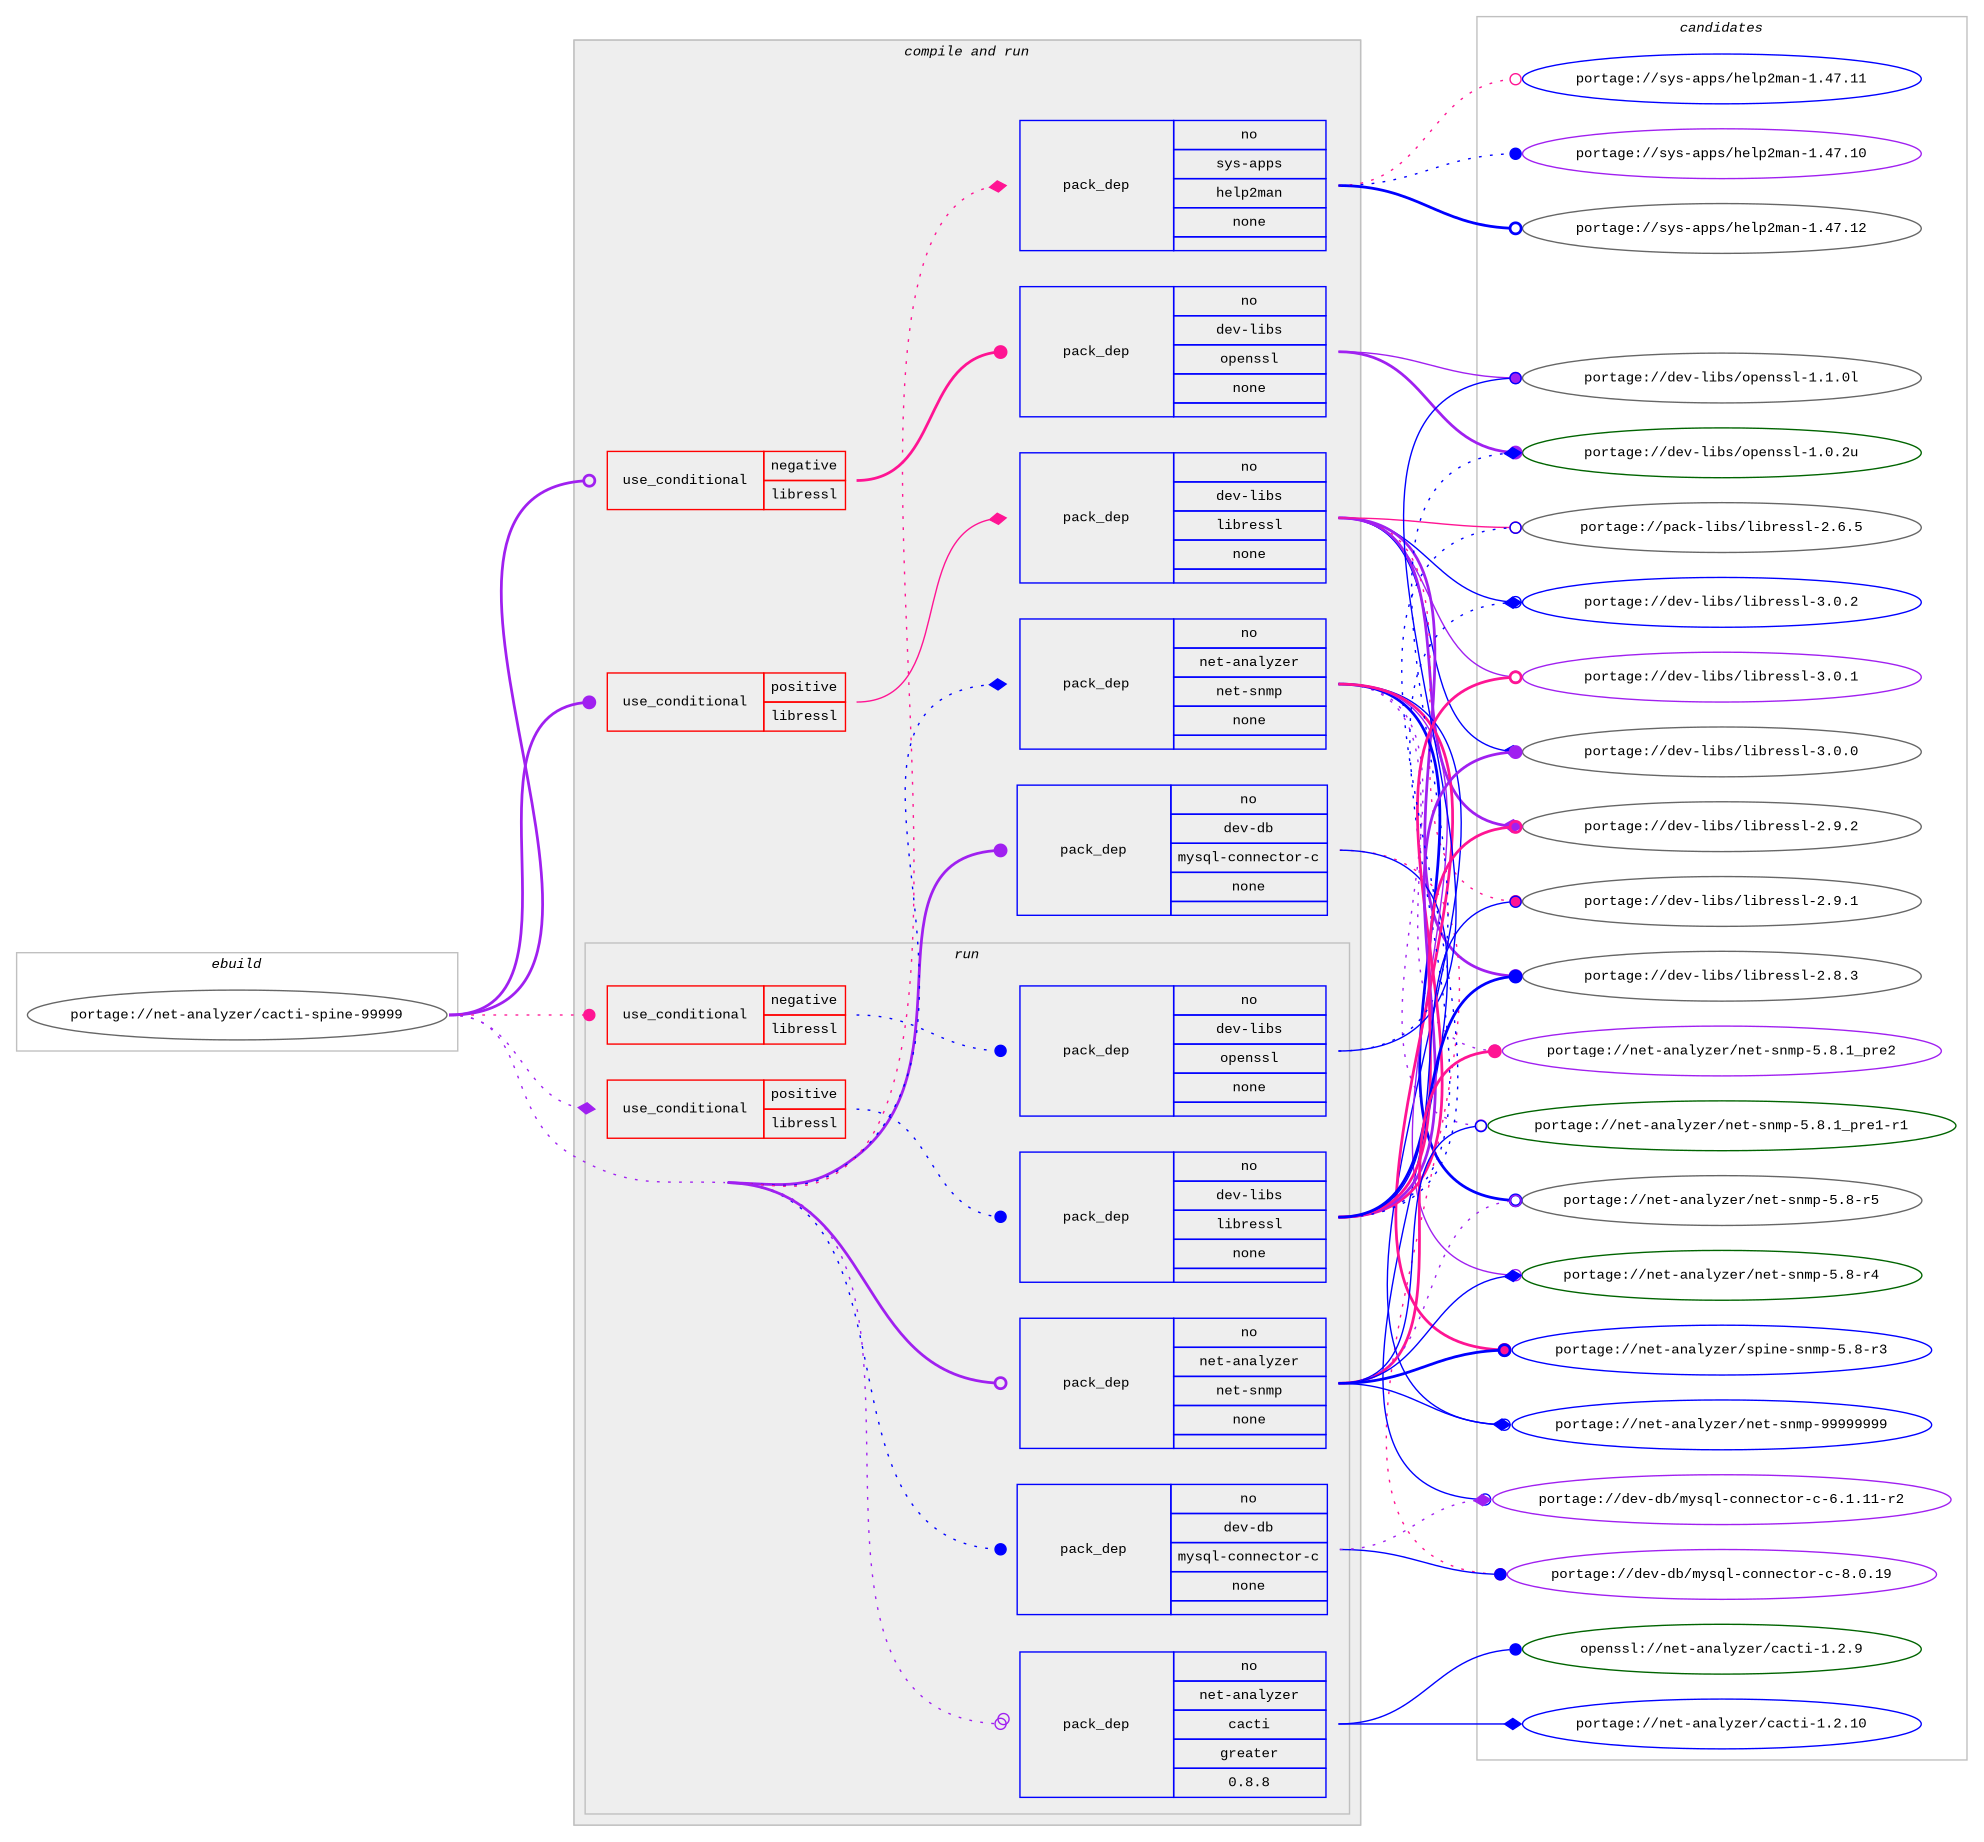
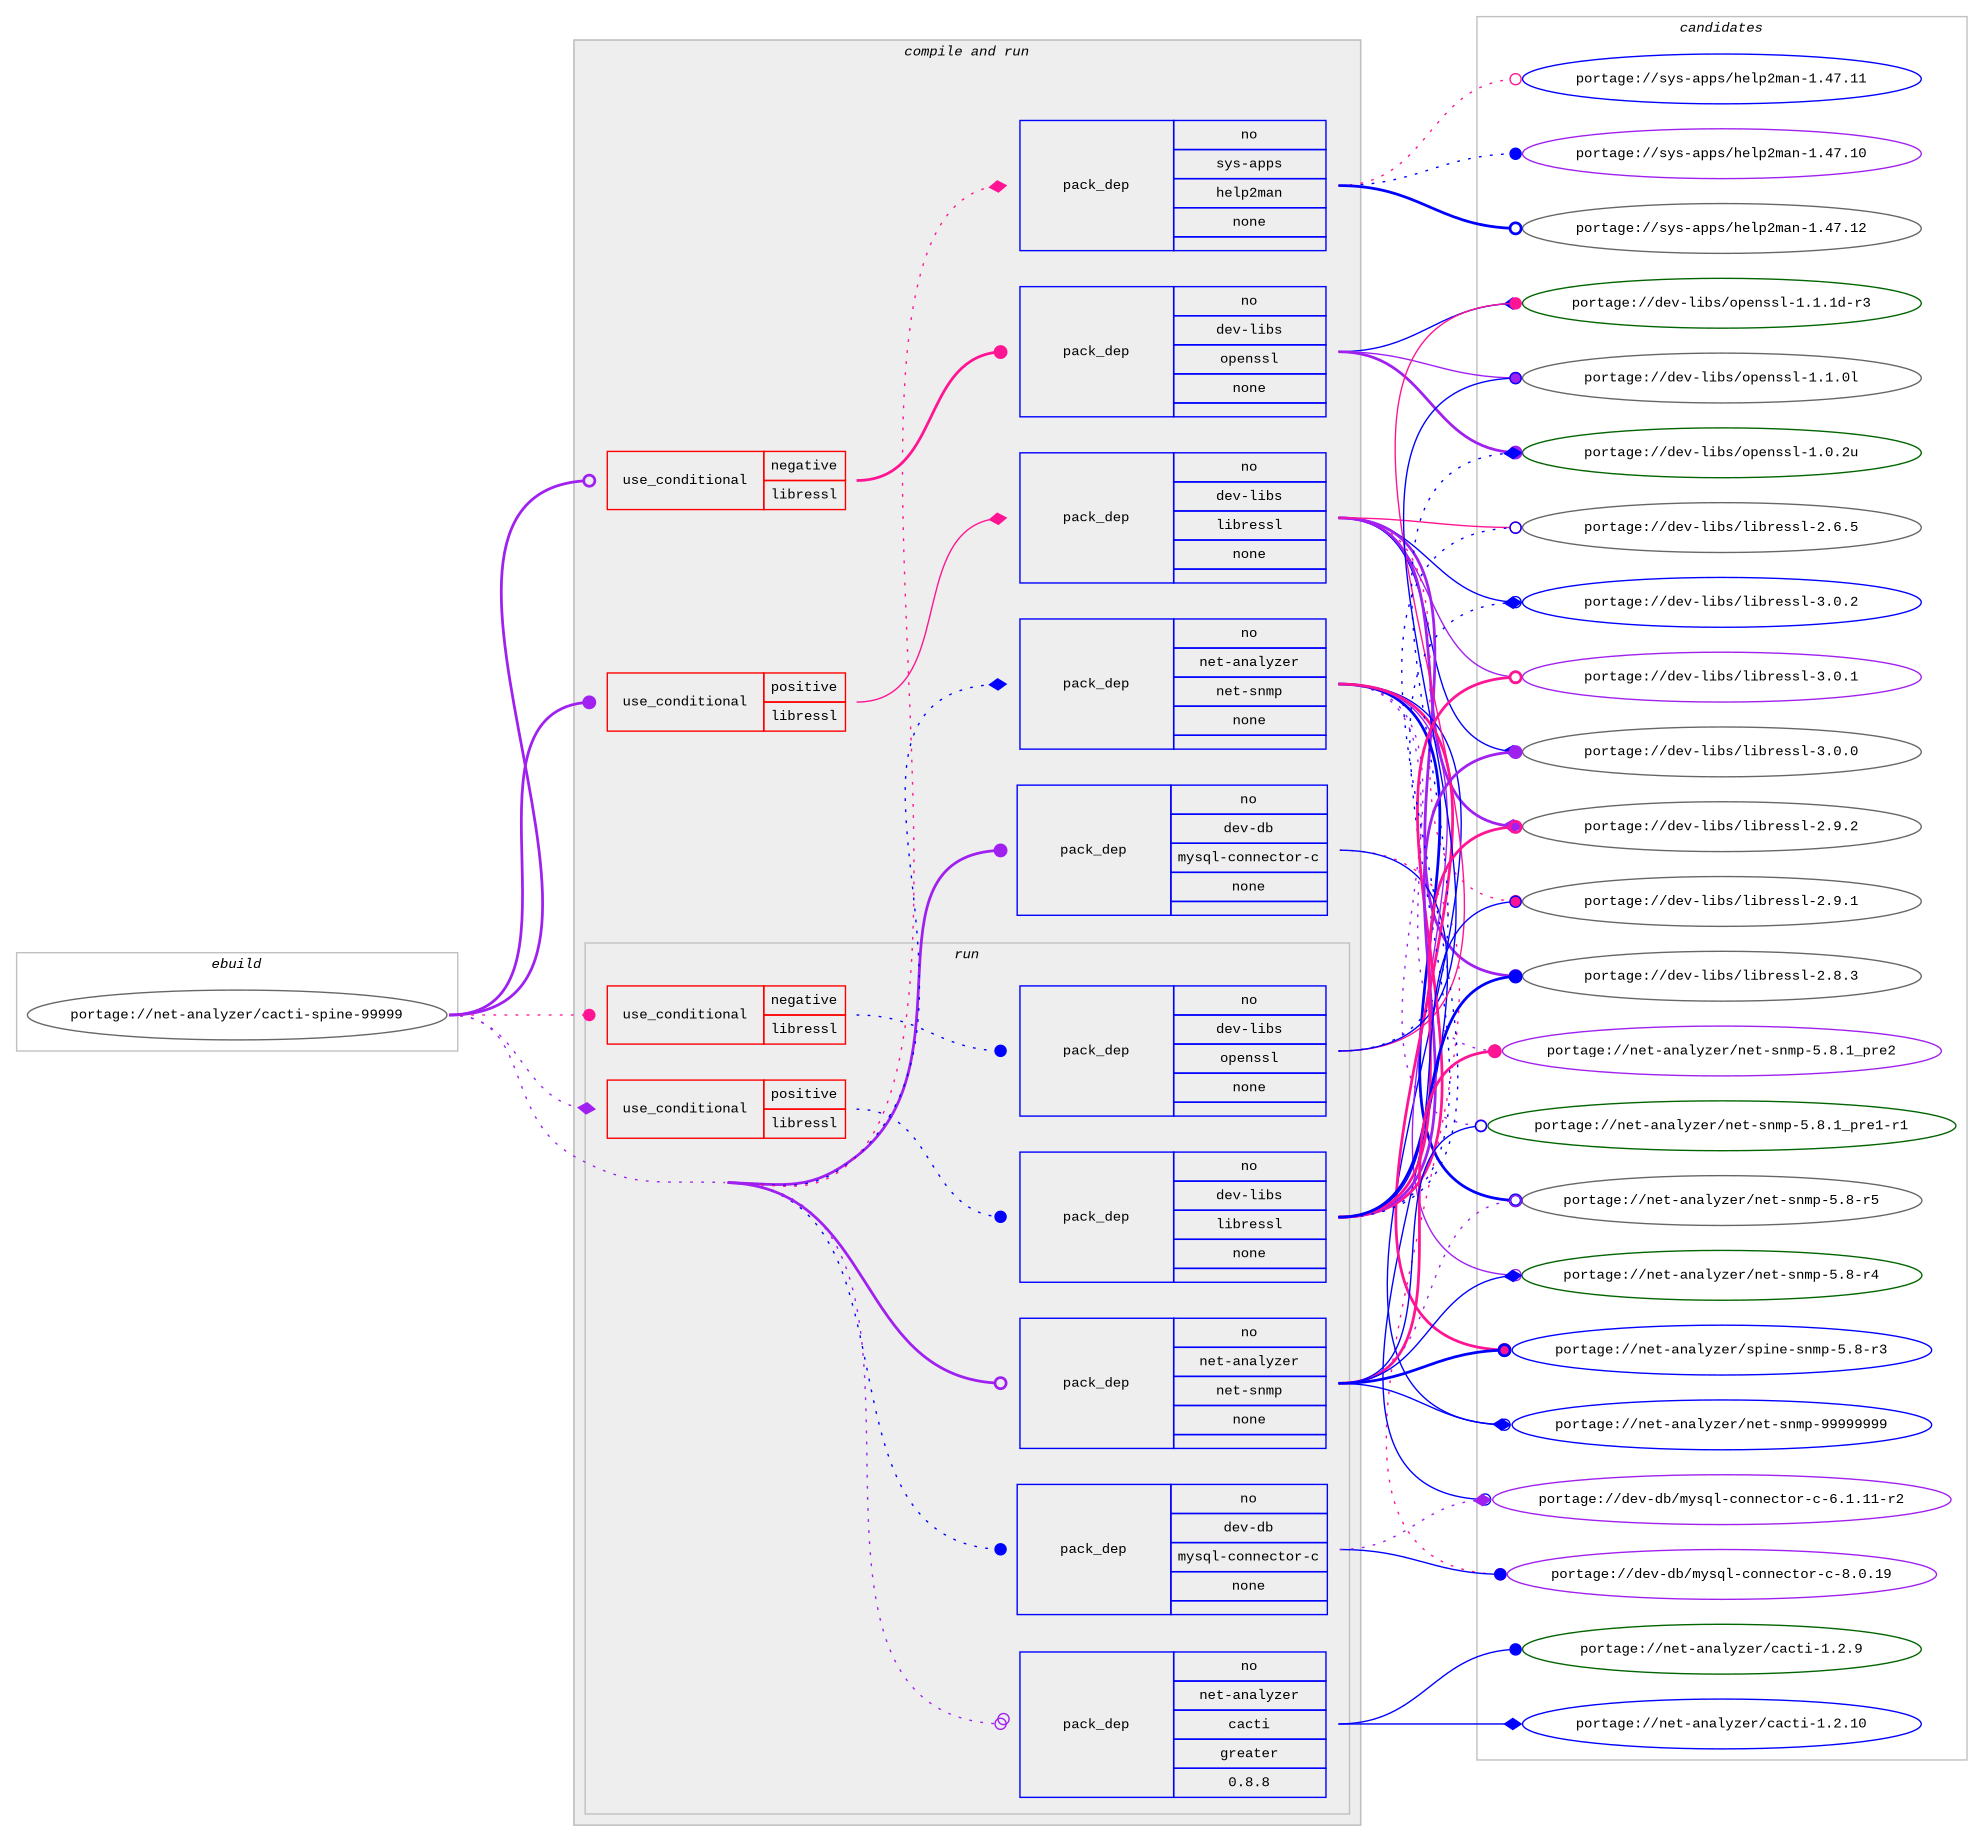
none -> (1722, 303)
(1722, 528) -> (1722, 528)
(1722, 1649) -> (1722, 1649)
